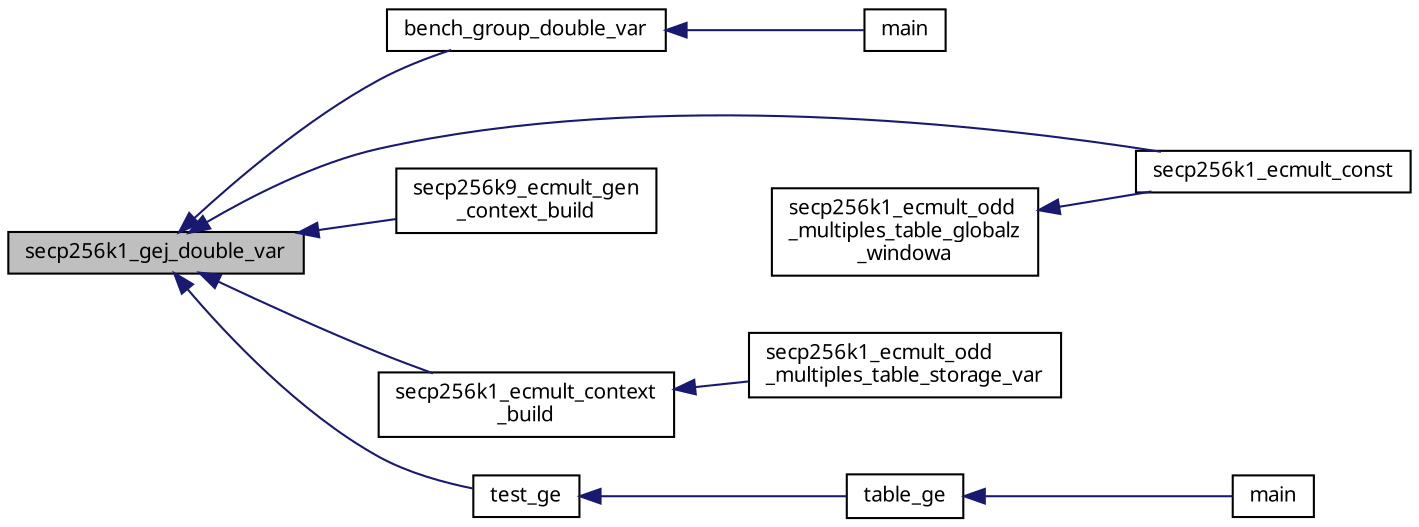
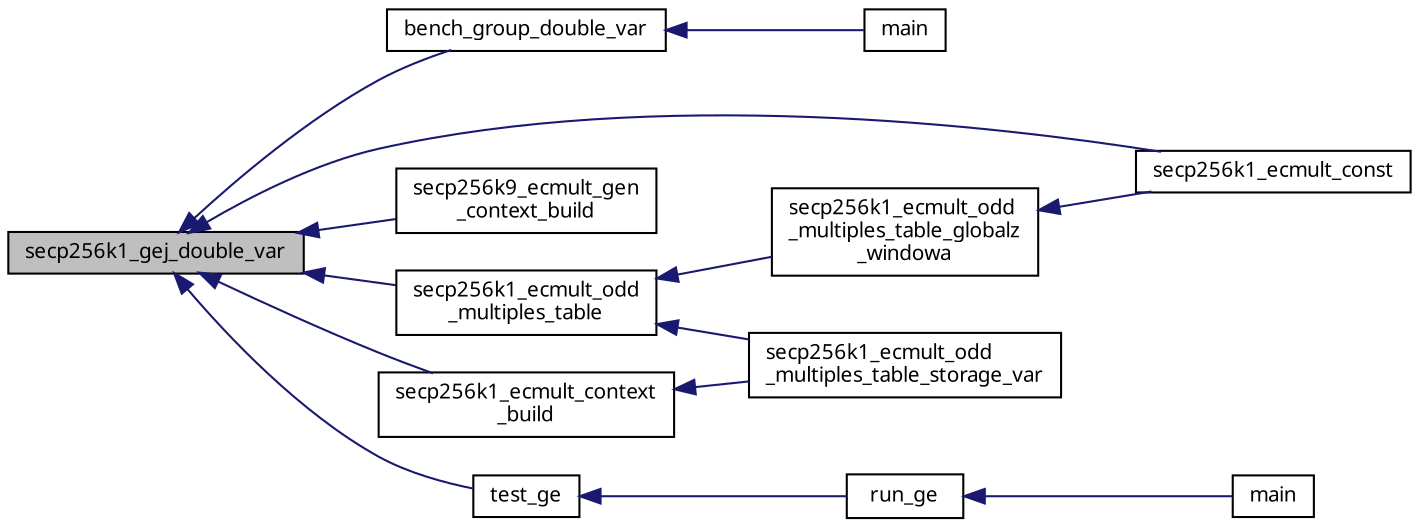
none -> (526, 303)
(905, 496) -> (905, 496)
